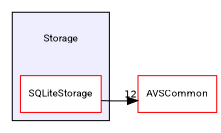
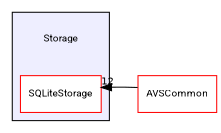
(116, 101) -> (125, 87)
